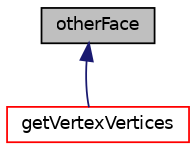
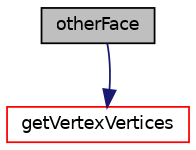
(86, 84) -> (110, 66)
